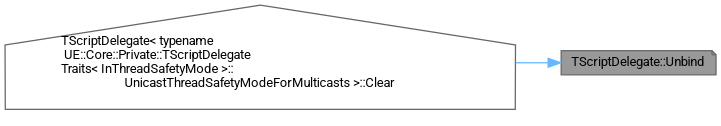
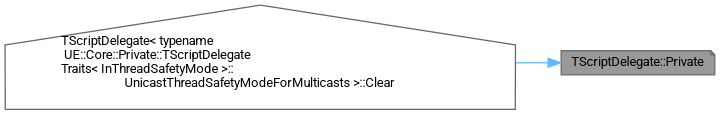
(639, 63) -> (638, 63)
